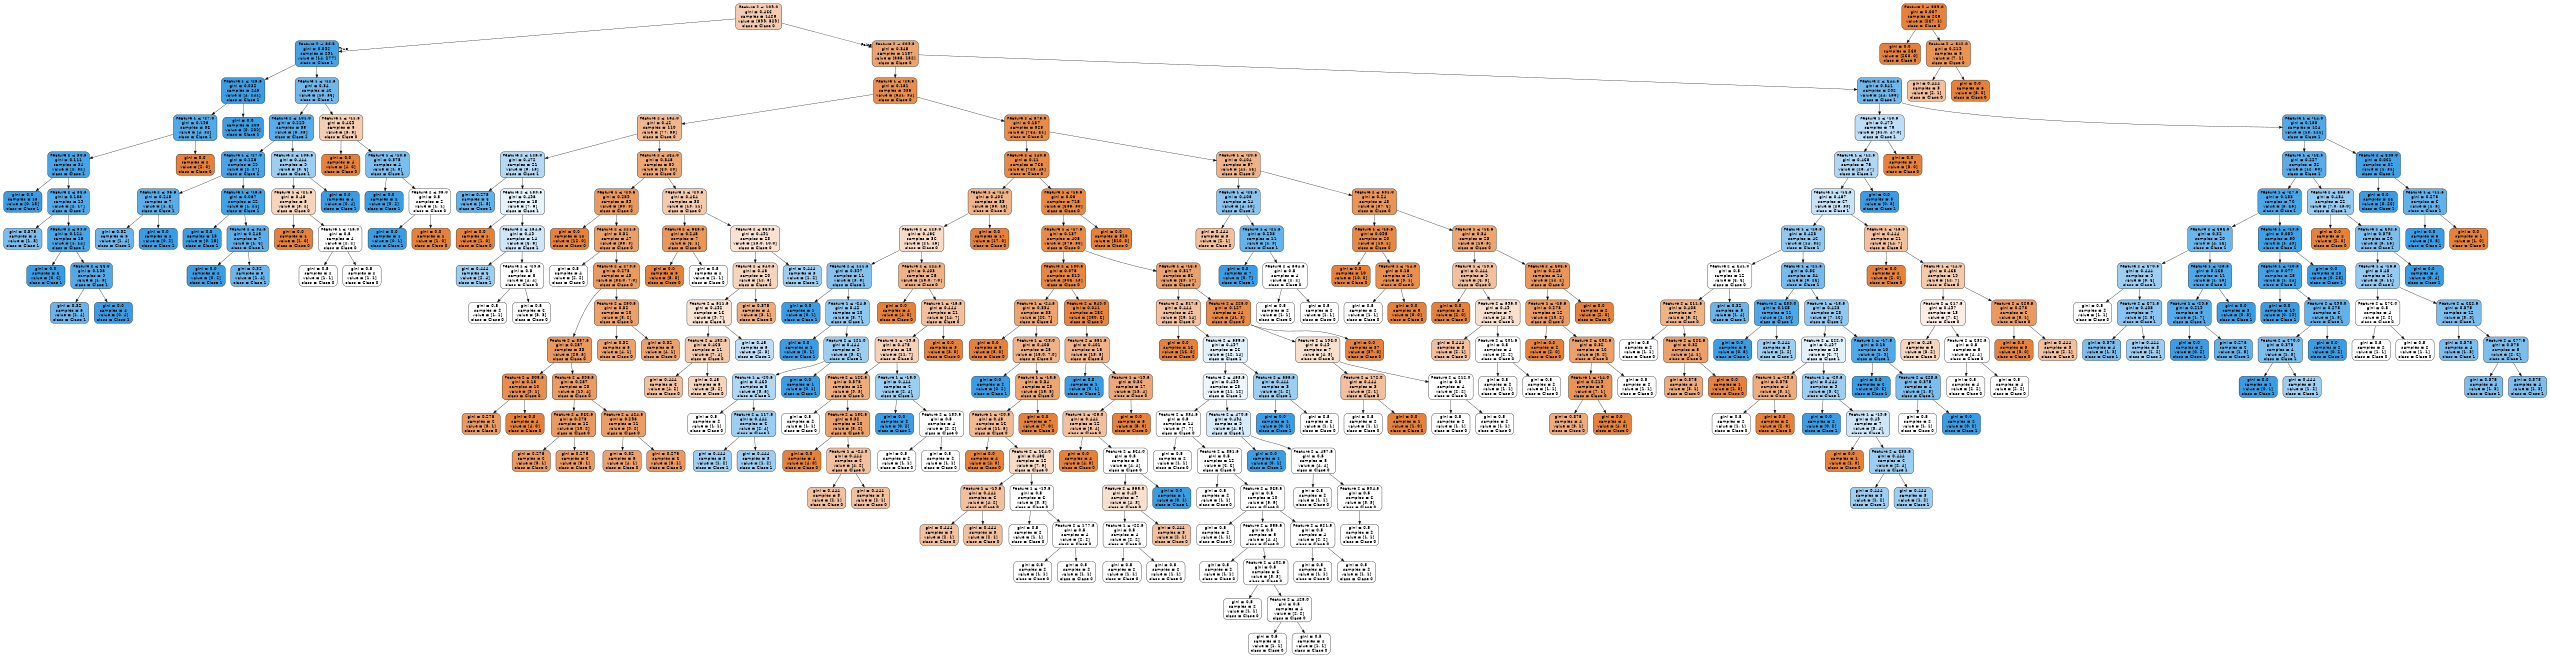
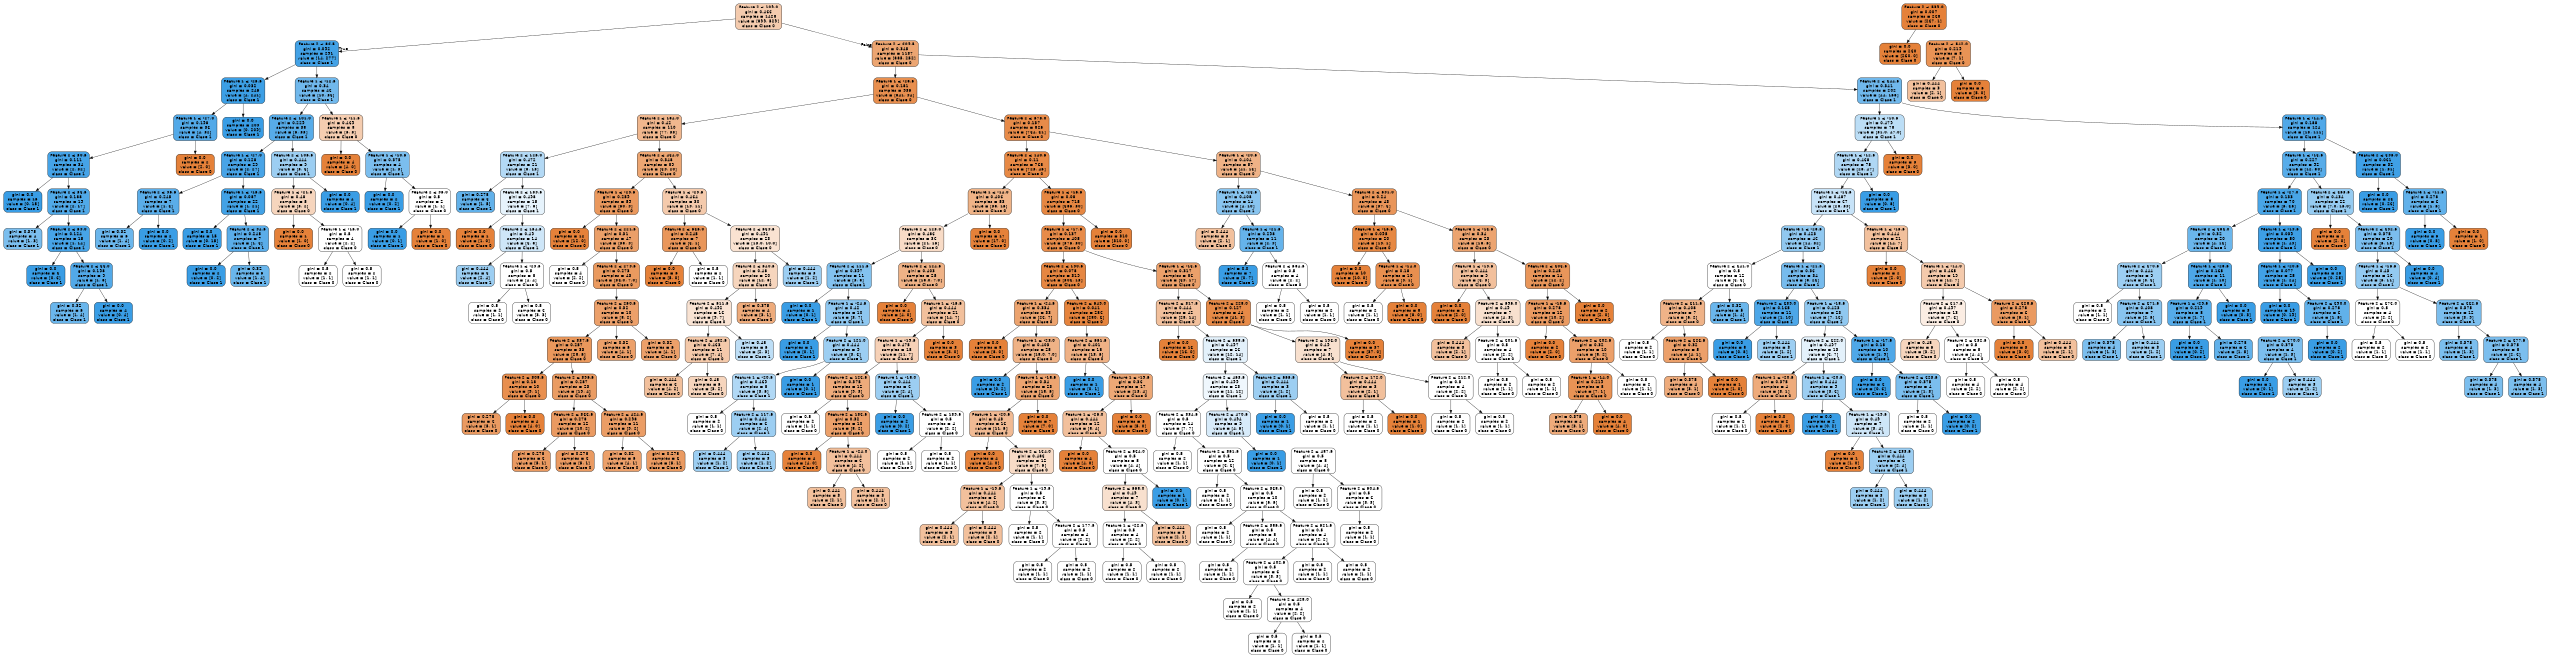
(1935, 34) -> none
(585, 310) -> (594, 330)
(2305, 330) -> none
(1269, 442) -> none
(1264, 552) -> (1291, 552)
